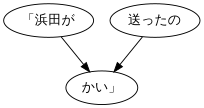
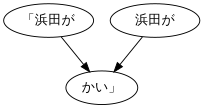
(155, 21) -> (155, 21)
